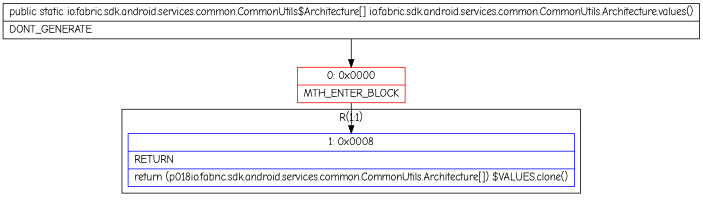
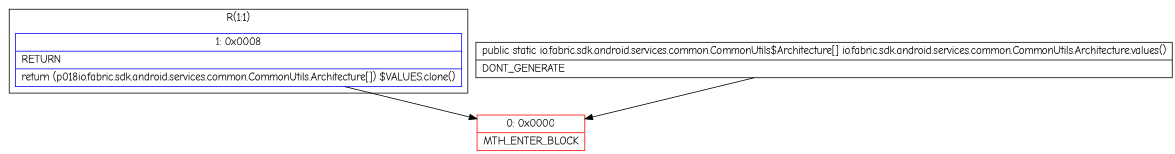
(351, 114) -> (407, 102)
